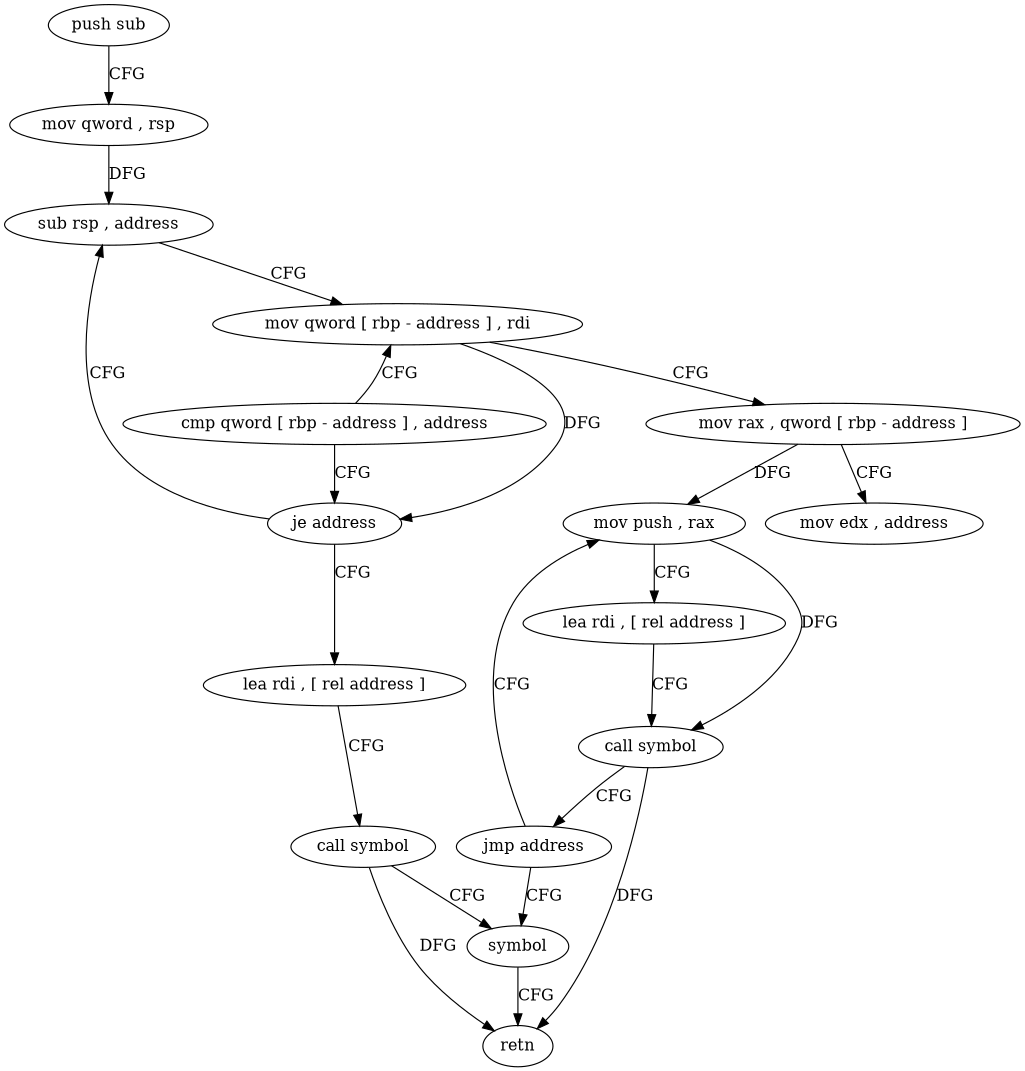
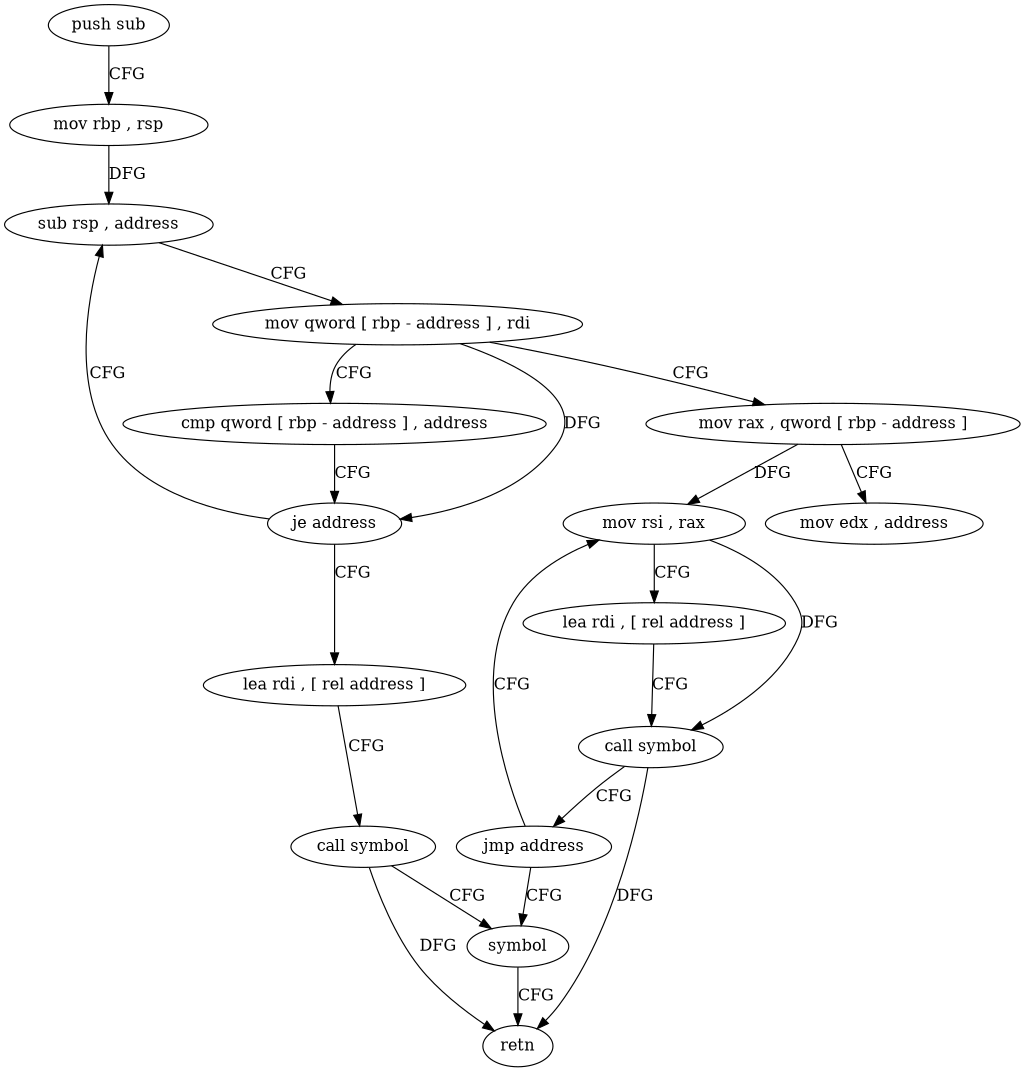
(109, 125) -> (109, 125)
(373, 381) -> (336, 364)
(654, 524) -> (654, 524)
